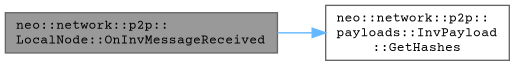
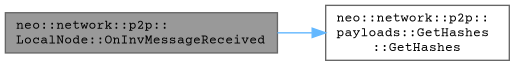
(417, 33) -> (417, 33)
